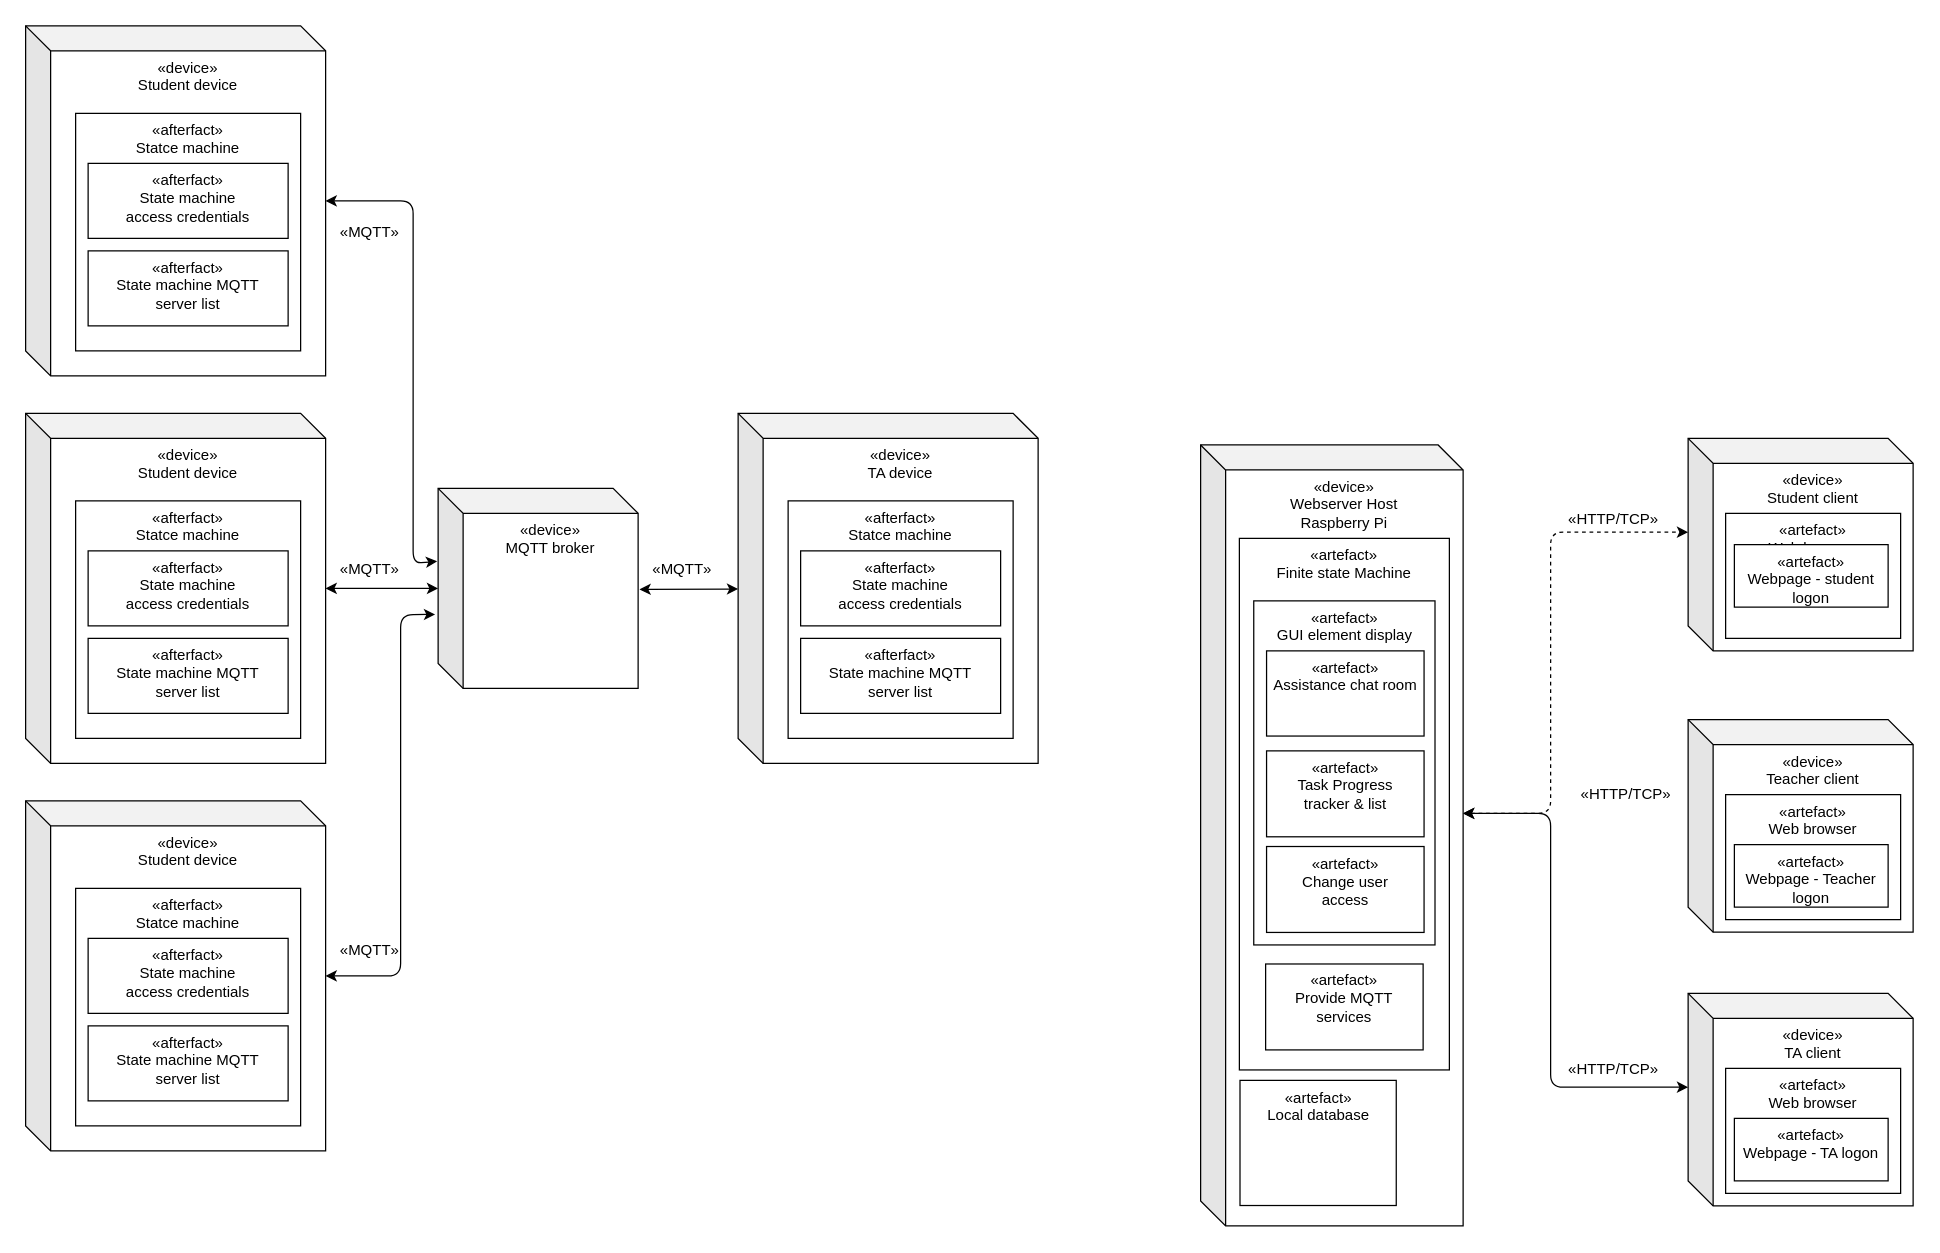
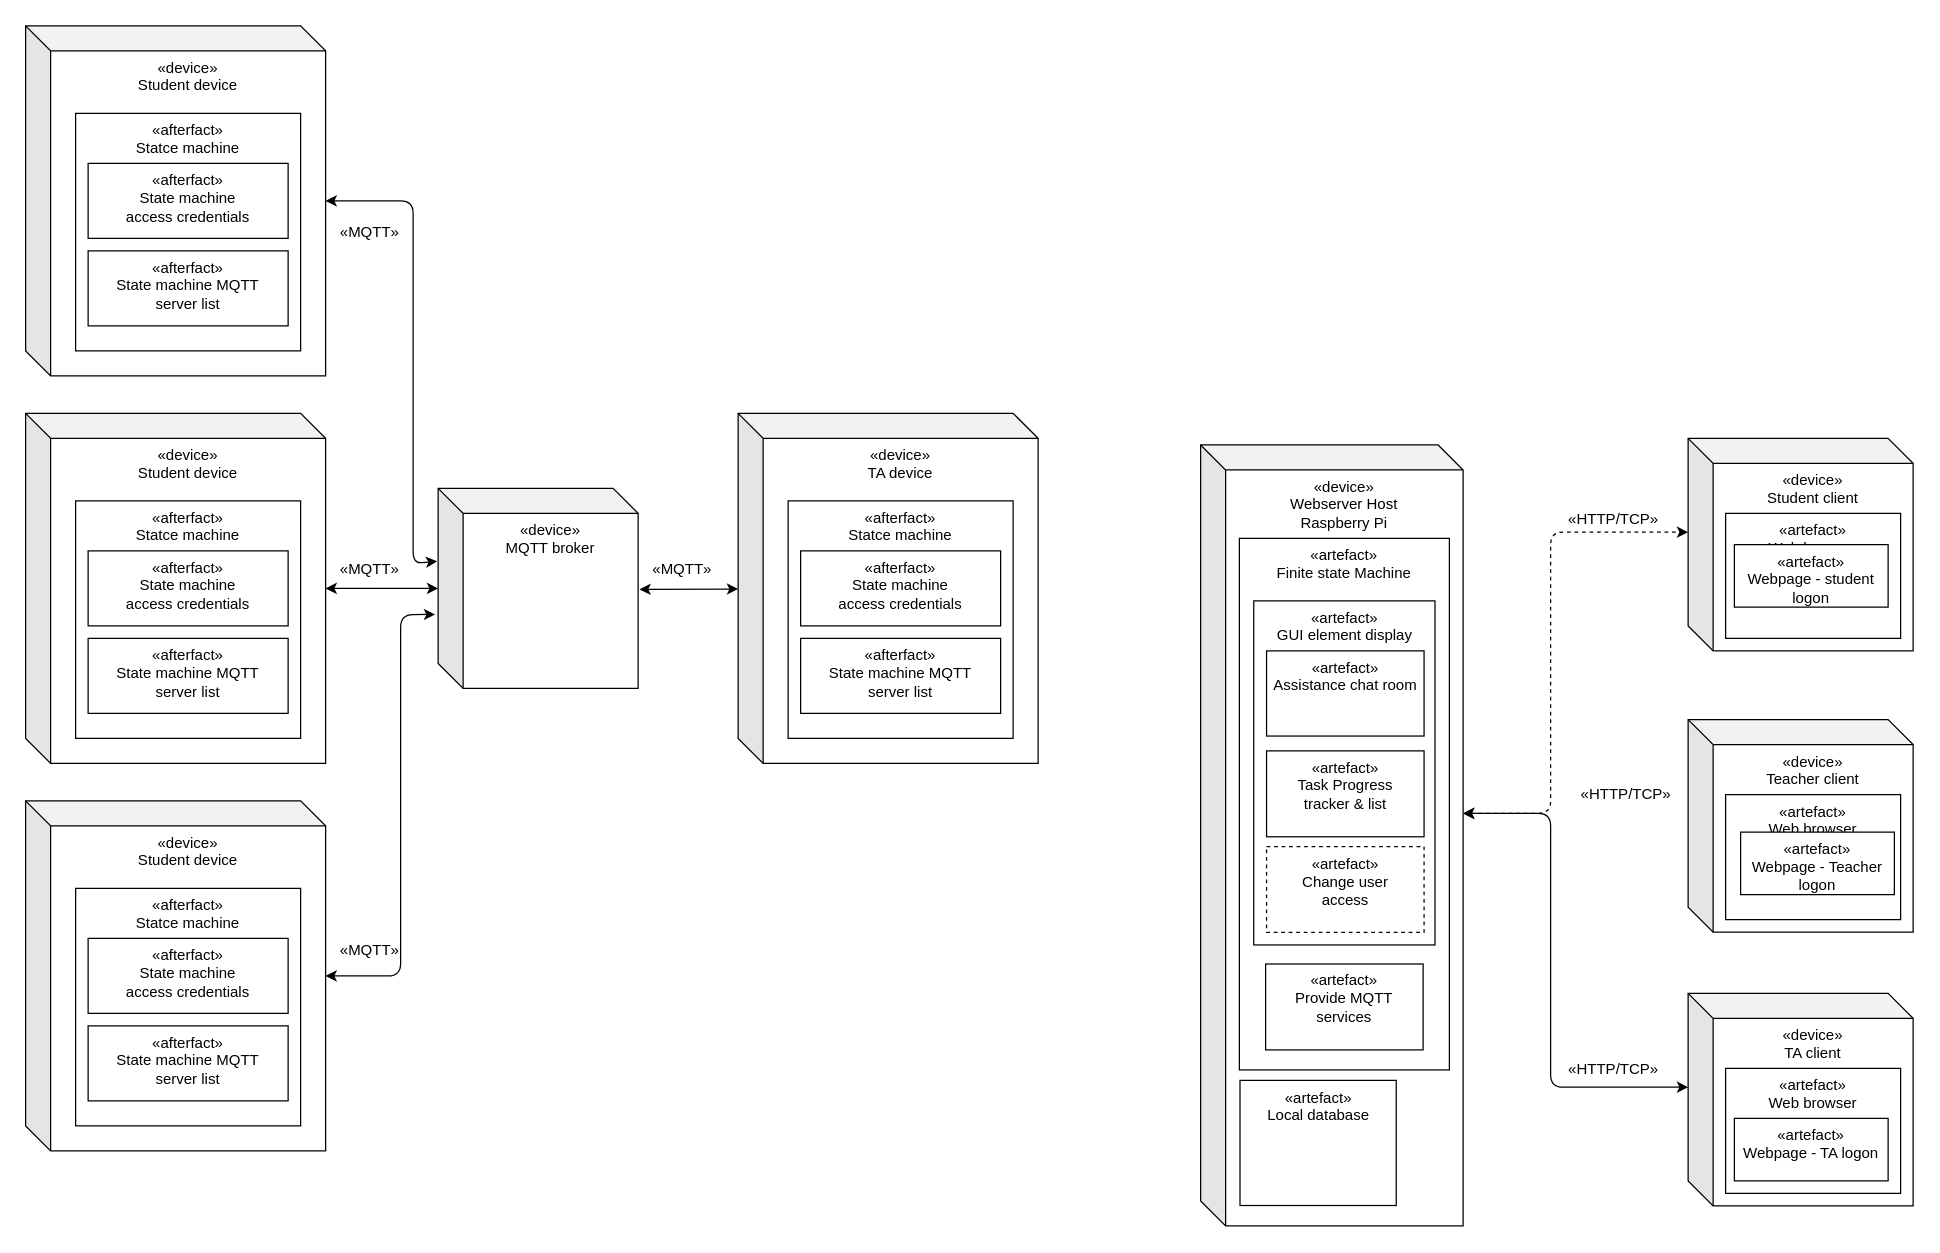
(1811, 876) -> (1818, 863)
(1345, 889) -> (1345, 889)
